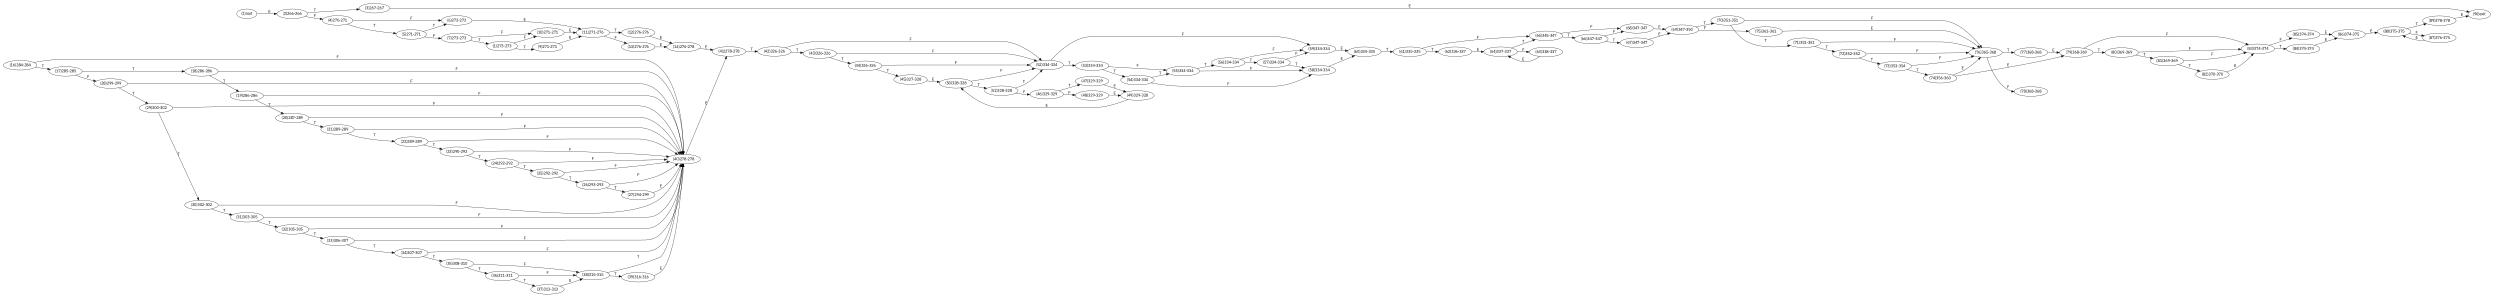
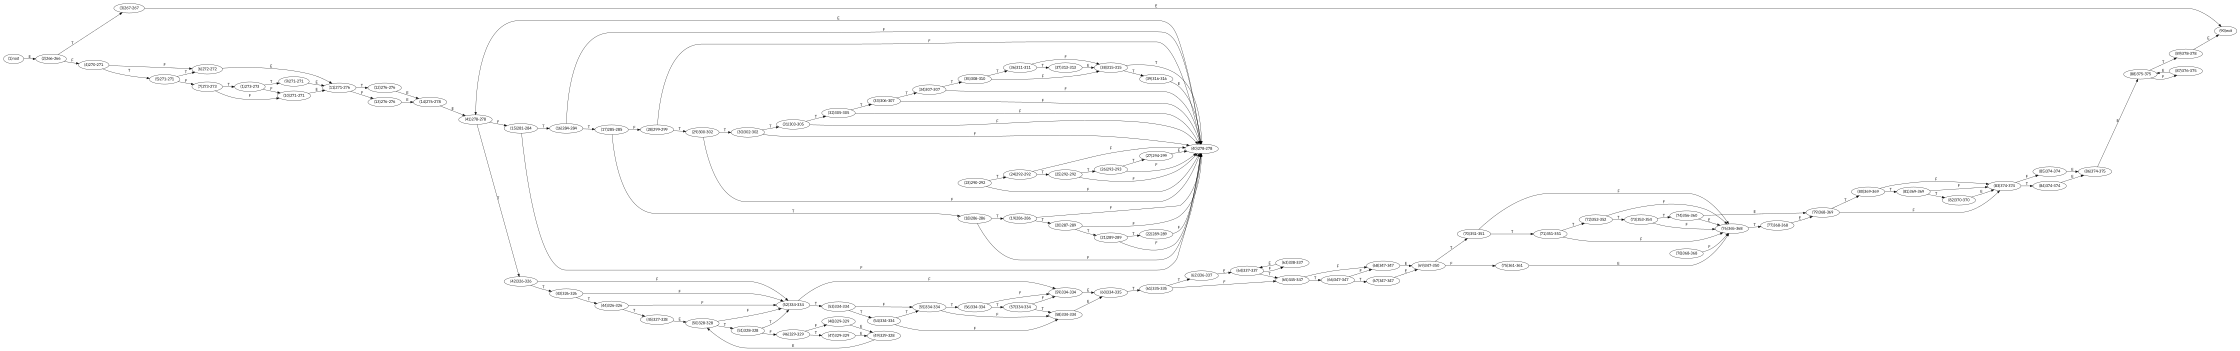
(1996, 77) -> (1716, 246)
none -> (521, 128)
(432, 147) -> none
